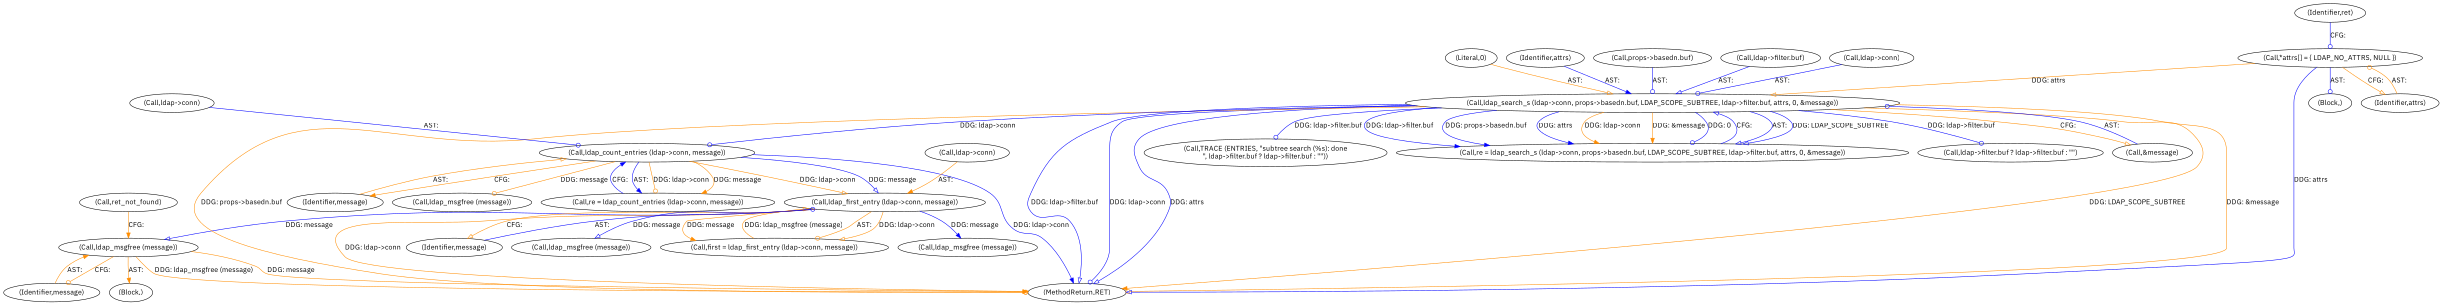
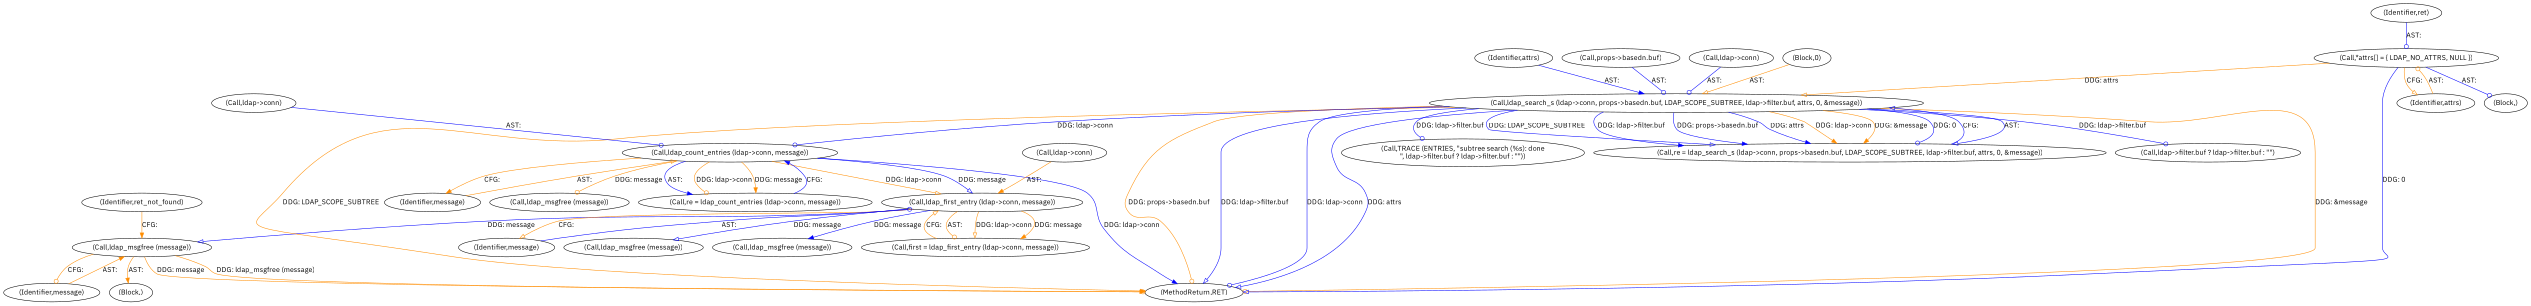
(2339, 35) -> (2415, 35)
(1471, 58) -> (1807, 58)
(1771, 58) -> none
(2152, 153) -> none
(2311, 180) -> (2394, 180)
(128, 202) -> (142, 202)
(794, 225) -> (935, 225)
(430, 271) -> none
